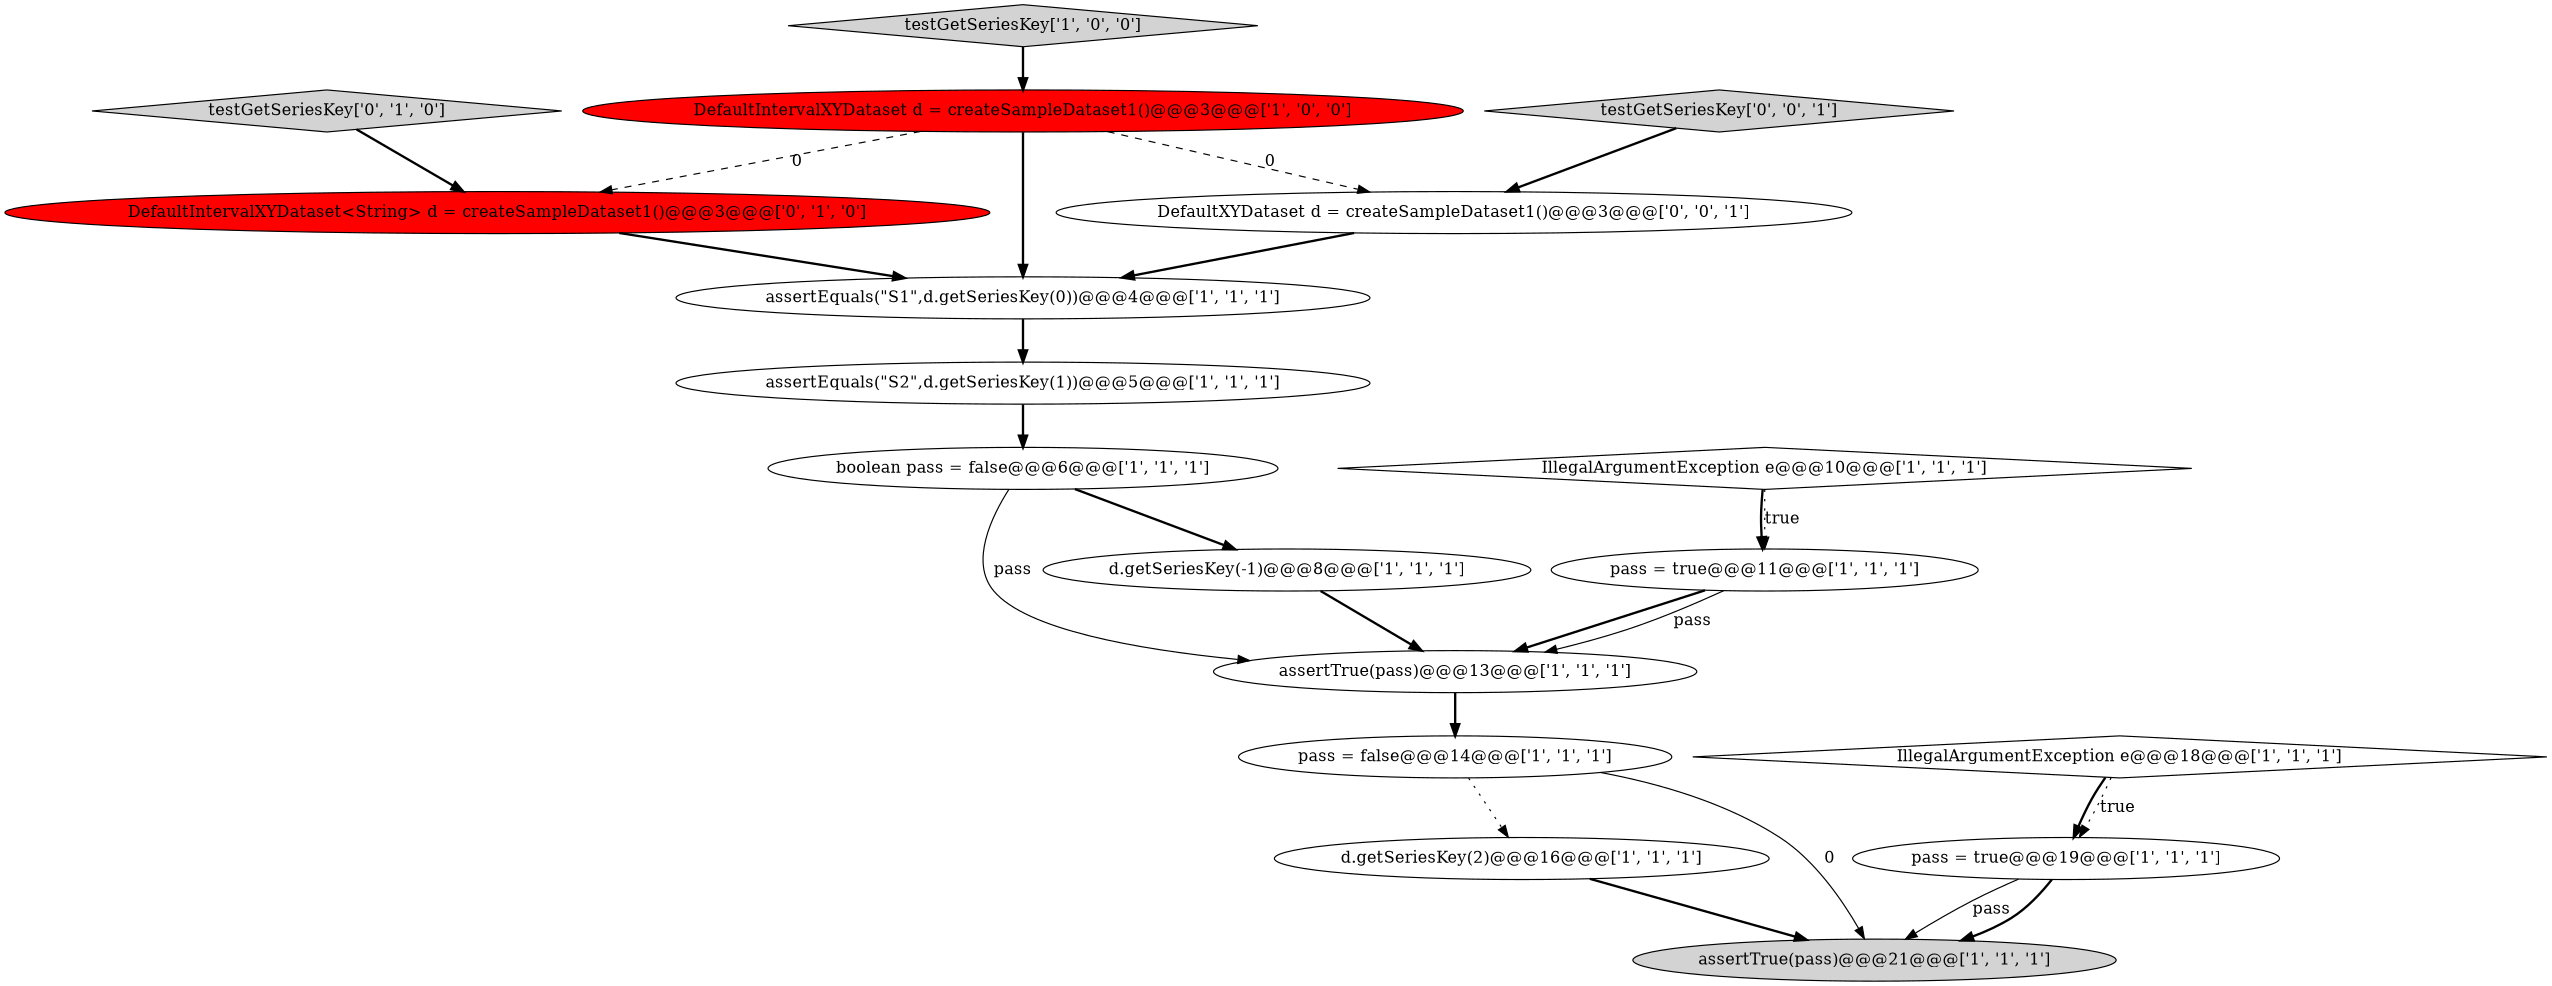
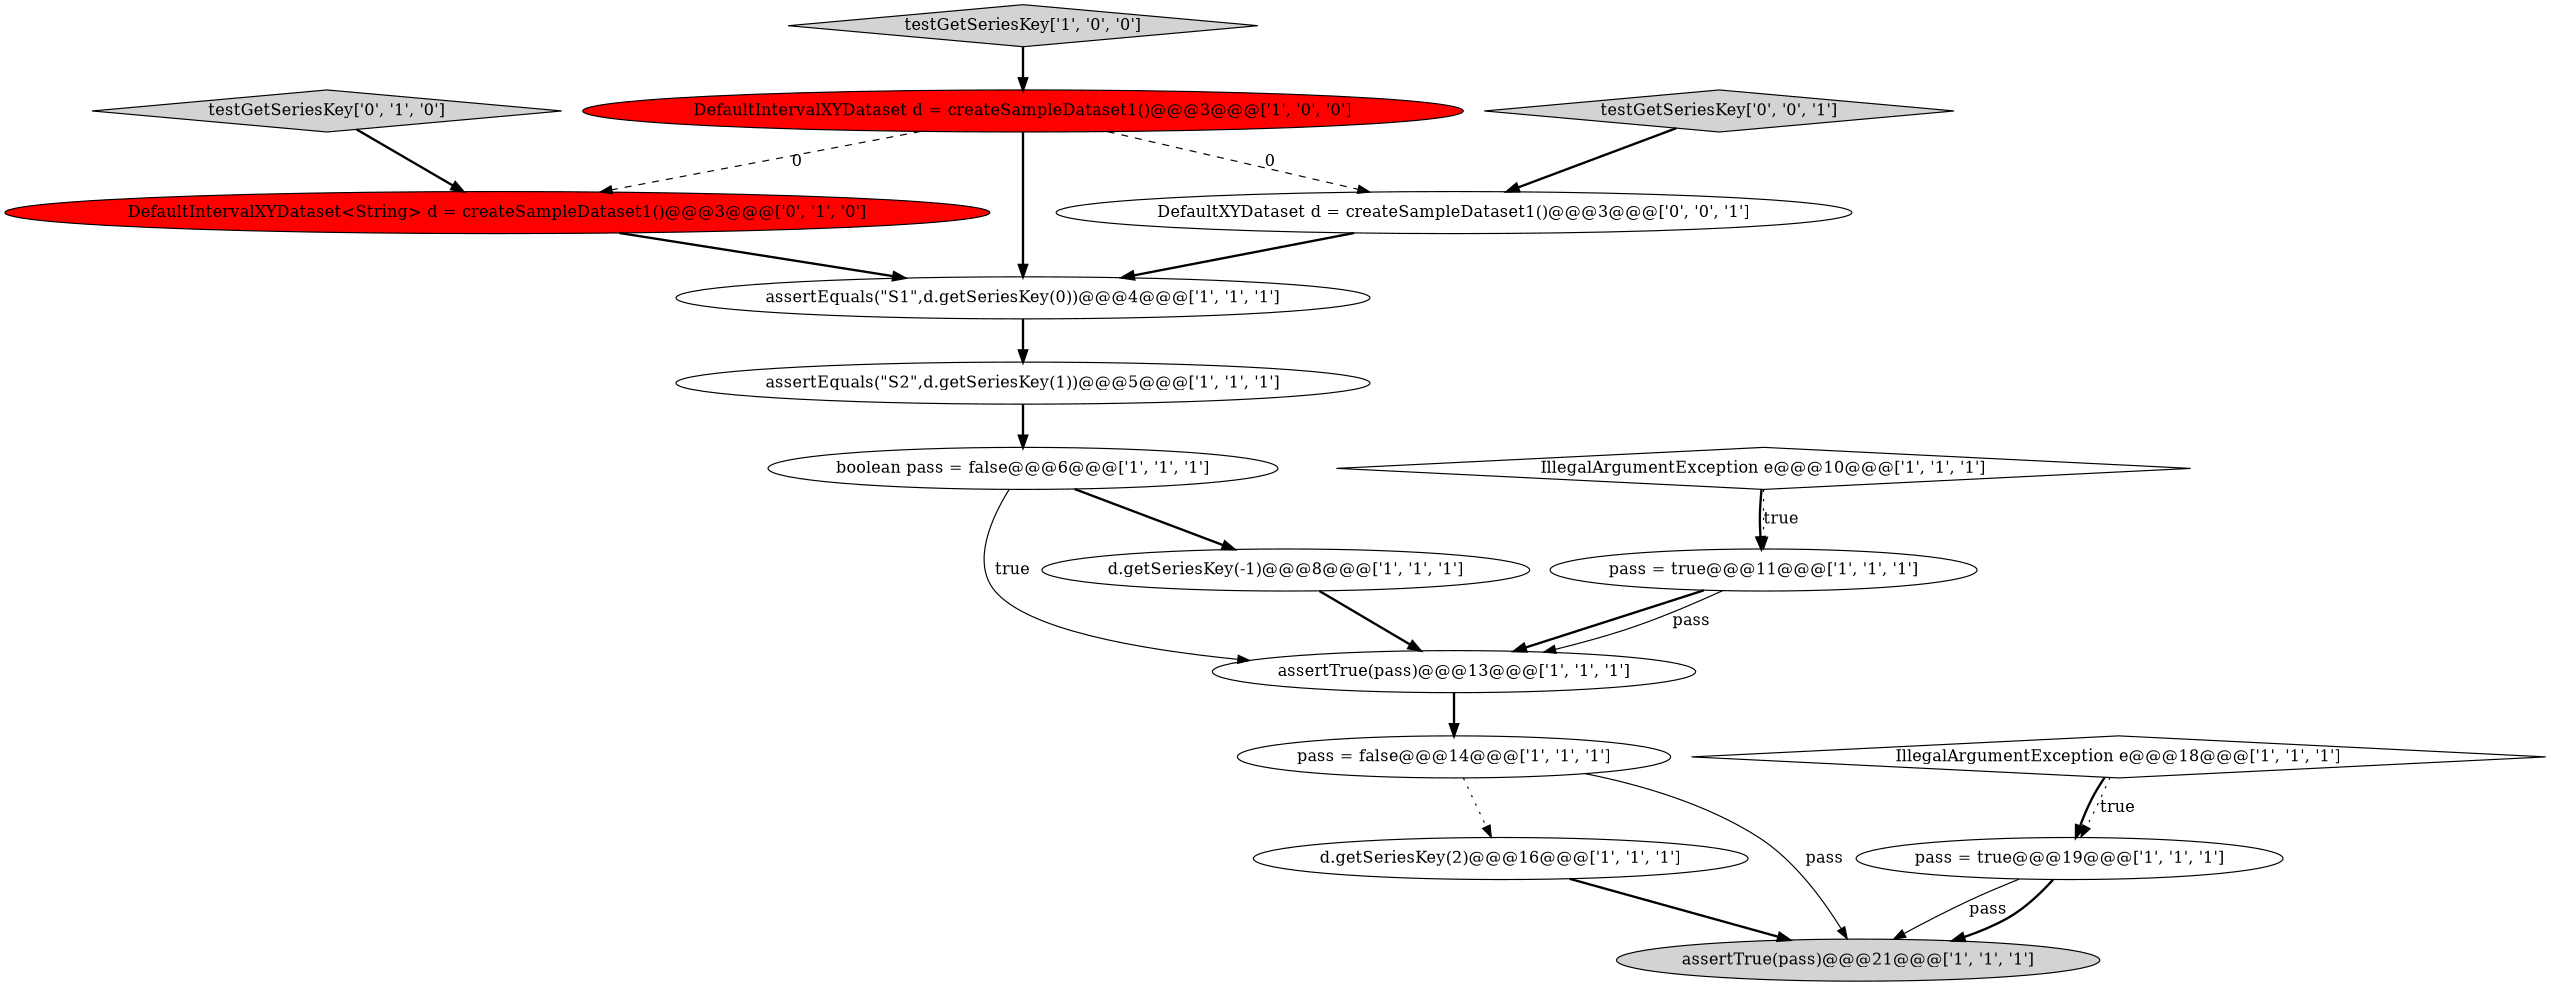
(1013, 570) -> (1013, 570)
(1830, 859) -> (1825, 859)
